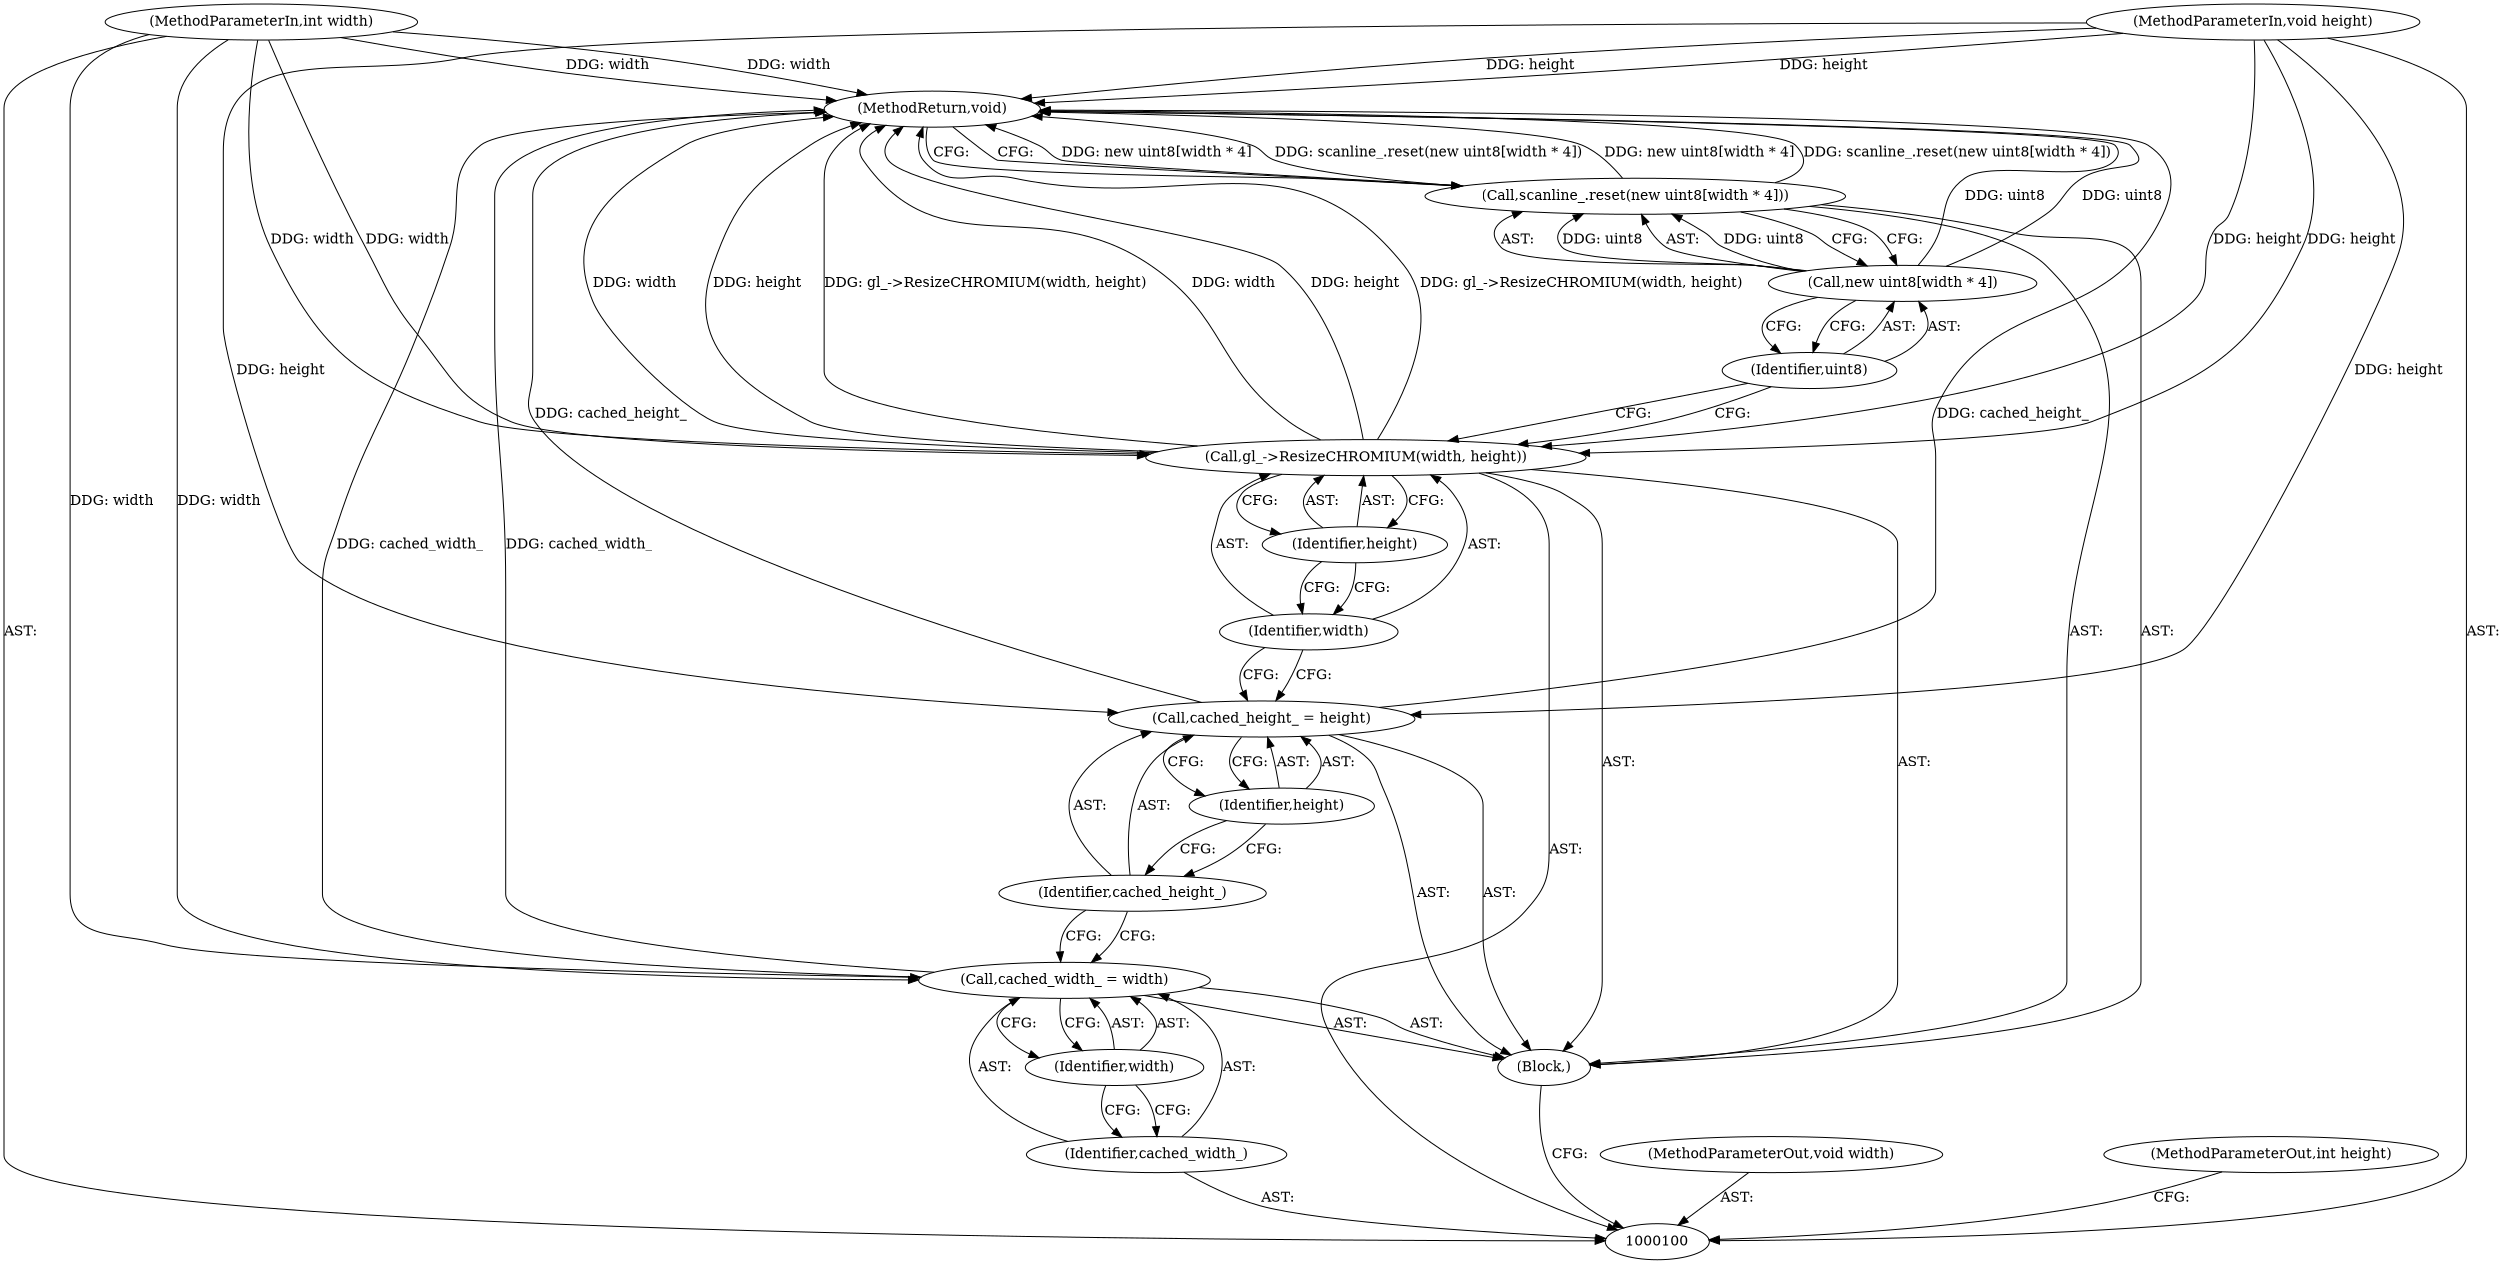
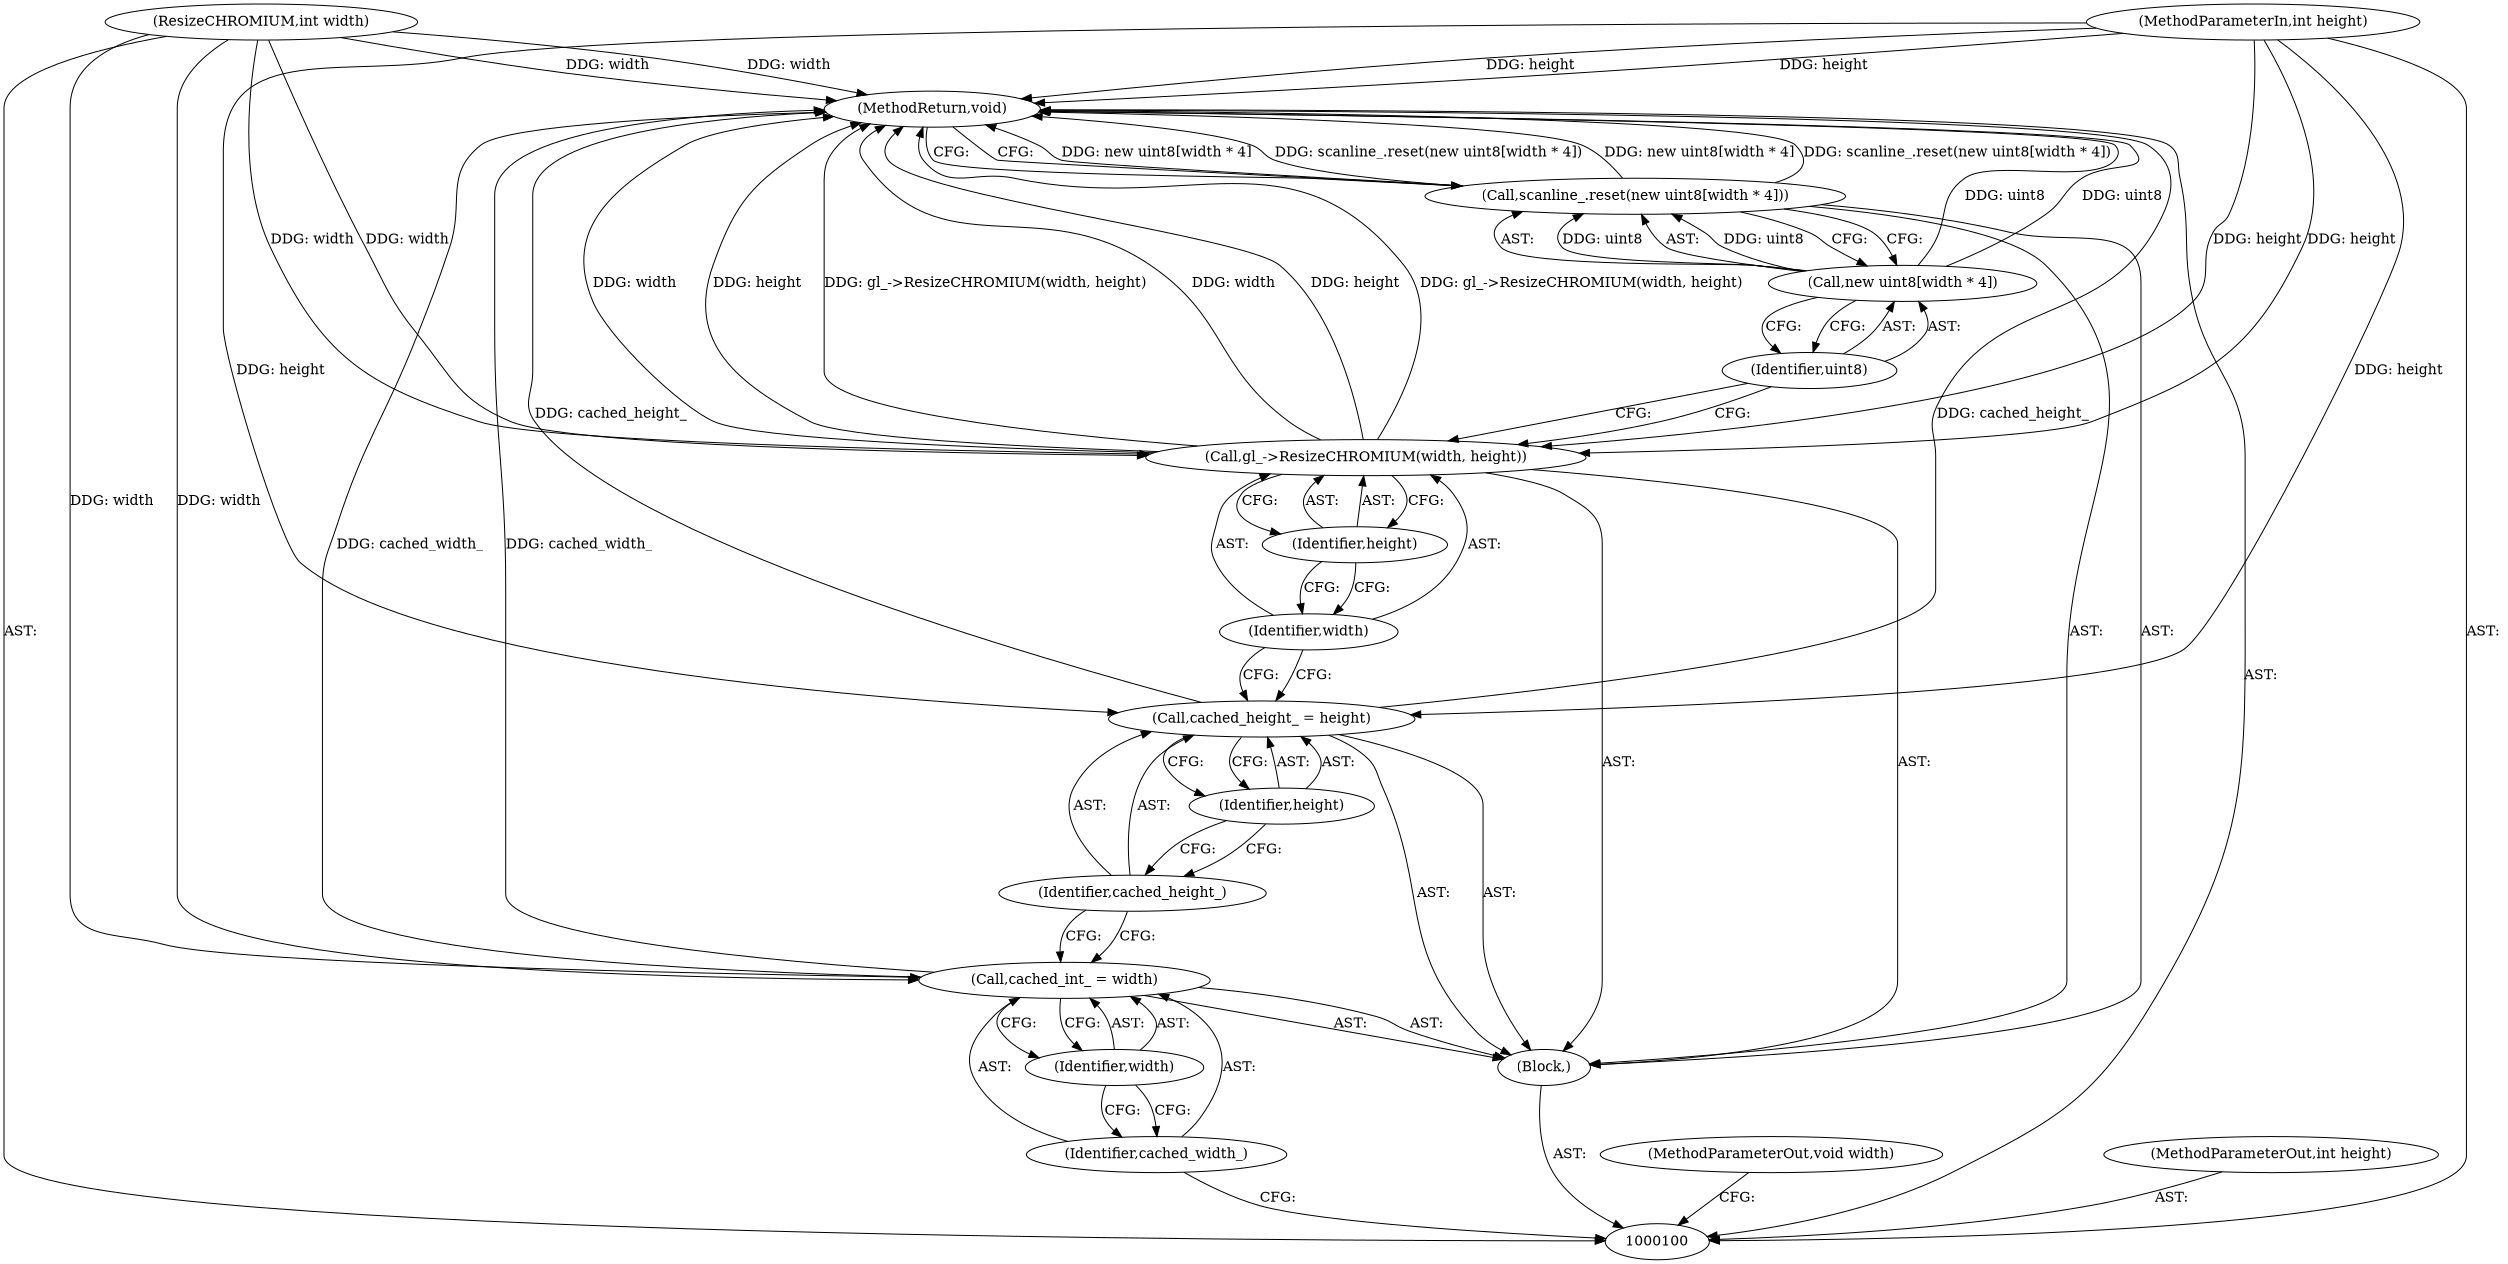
(261, 22) -> (261, 22)
(2253, 22) -> (2253, 22)
(1471, 945) -> (2189, 277)
(1064, 980) -> (1064, 980)
(1572, 1155) -> (1572, 1155)
(1280, 1198) -> (1280, 1198)
(1739, 1198) -> (1739, 1198)
(2174, 1198) -> (2174, 1198)
